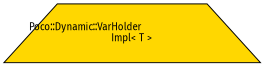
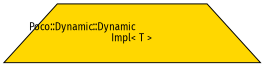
(132, 33) -> (132, 33)
